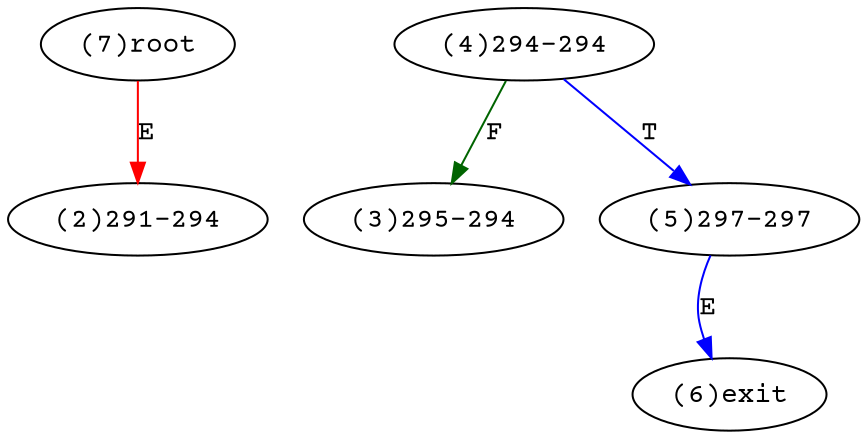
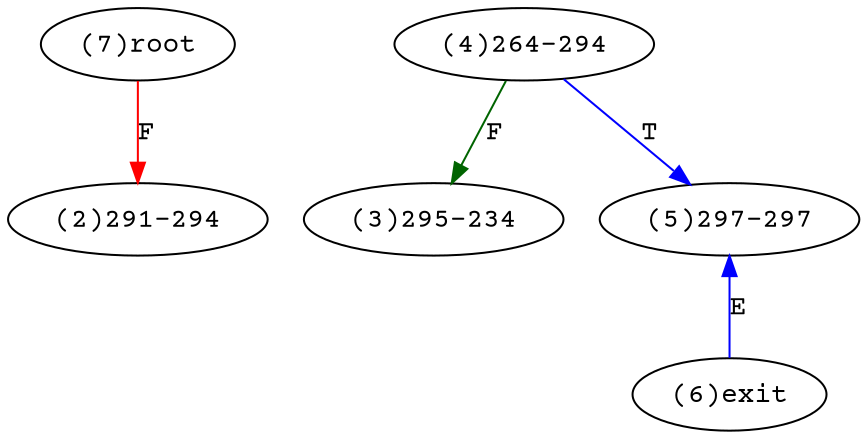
(524, 44) -> (524, 44)
(147, 132) -> (147, 132)
(434, 219) -> (434, 219)
(699, 297) -> (730, 317)
